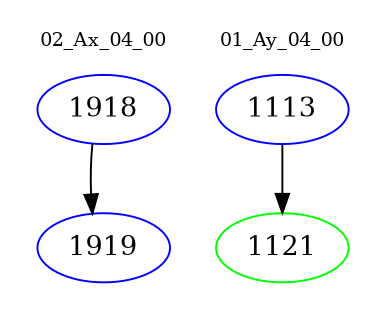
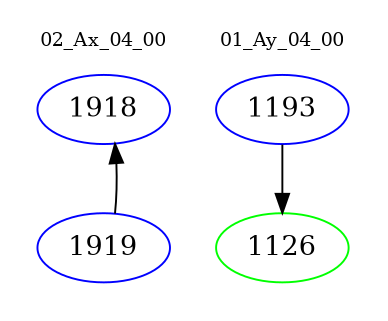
(282, 109) -> (282, 109)
(91, 169) -> (117, 189)
(282, 248) -> (282, 248)
